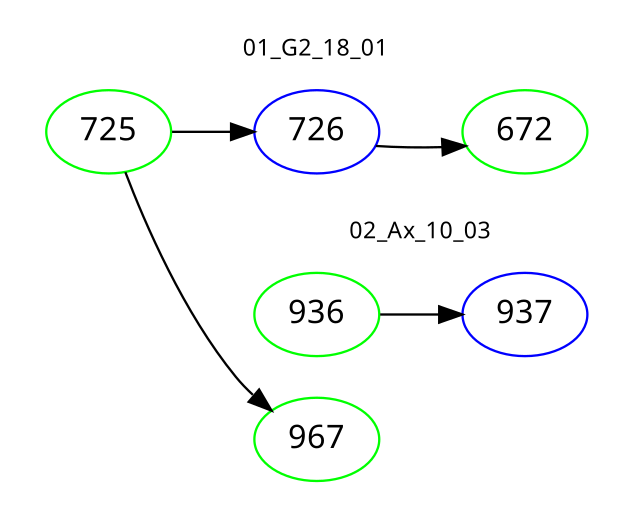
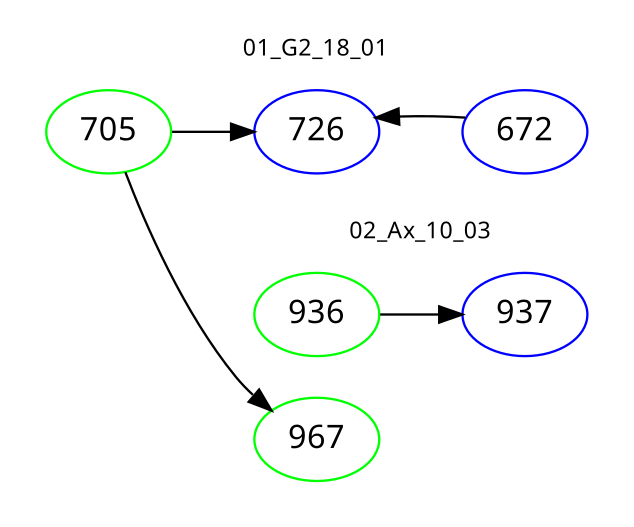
(109, 132) -> (109, 132)
(525, 132) -> (525, 132)
(409, 147) -> (432, 116)
